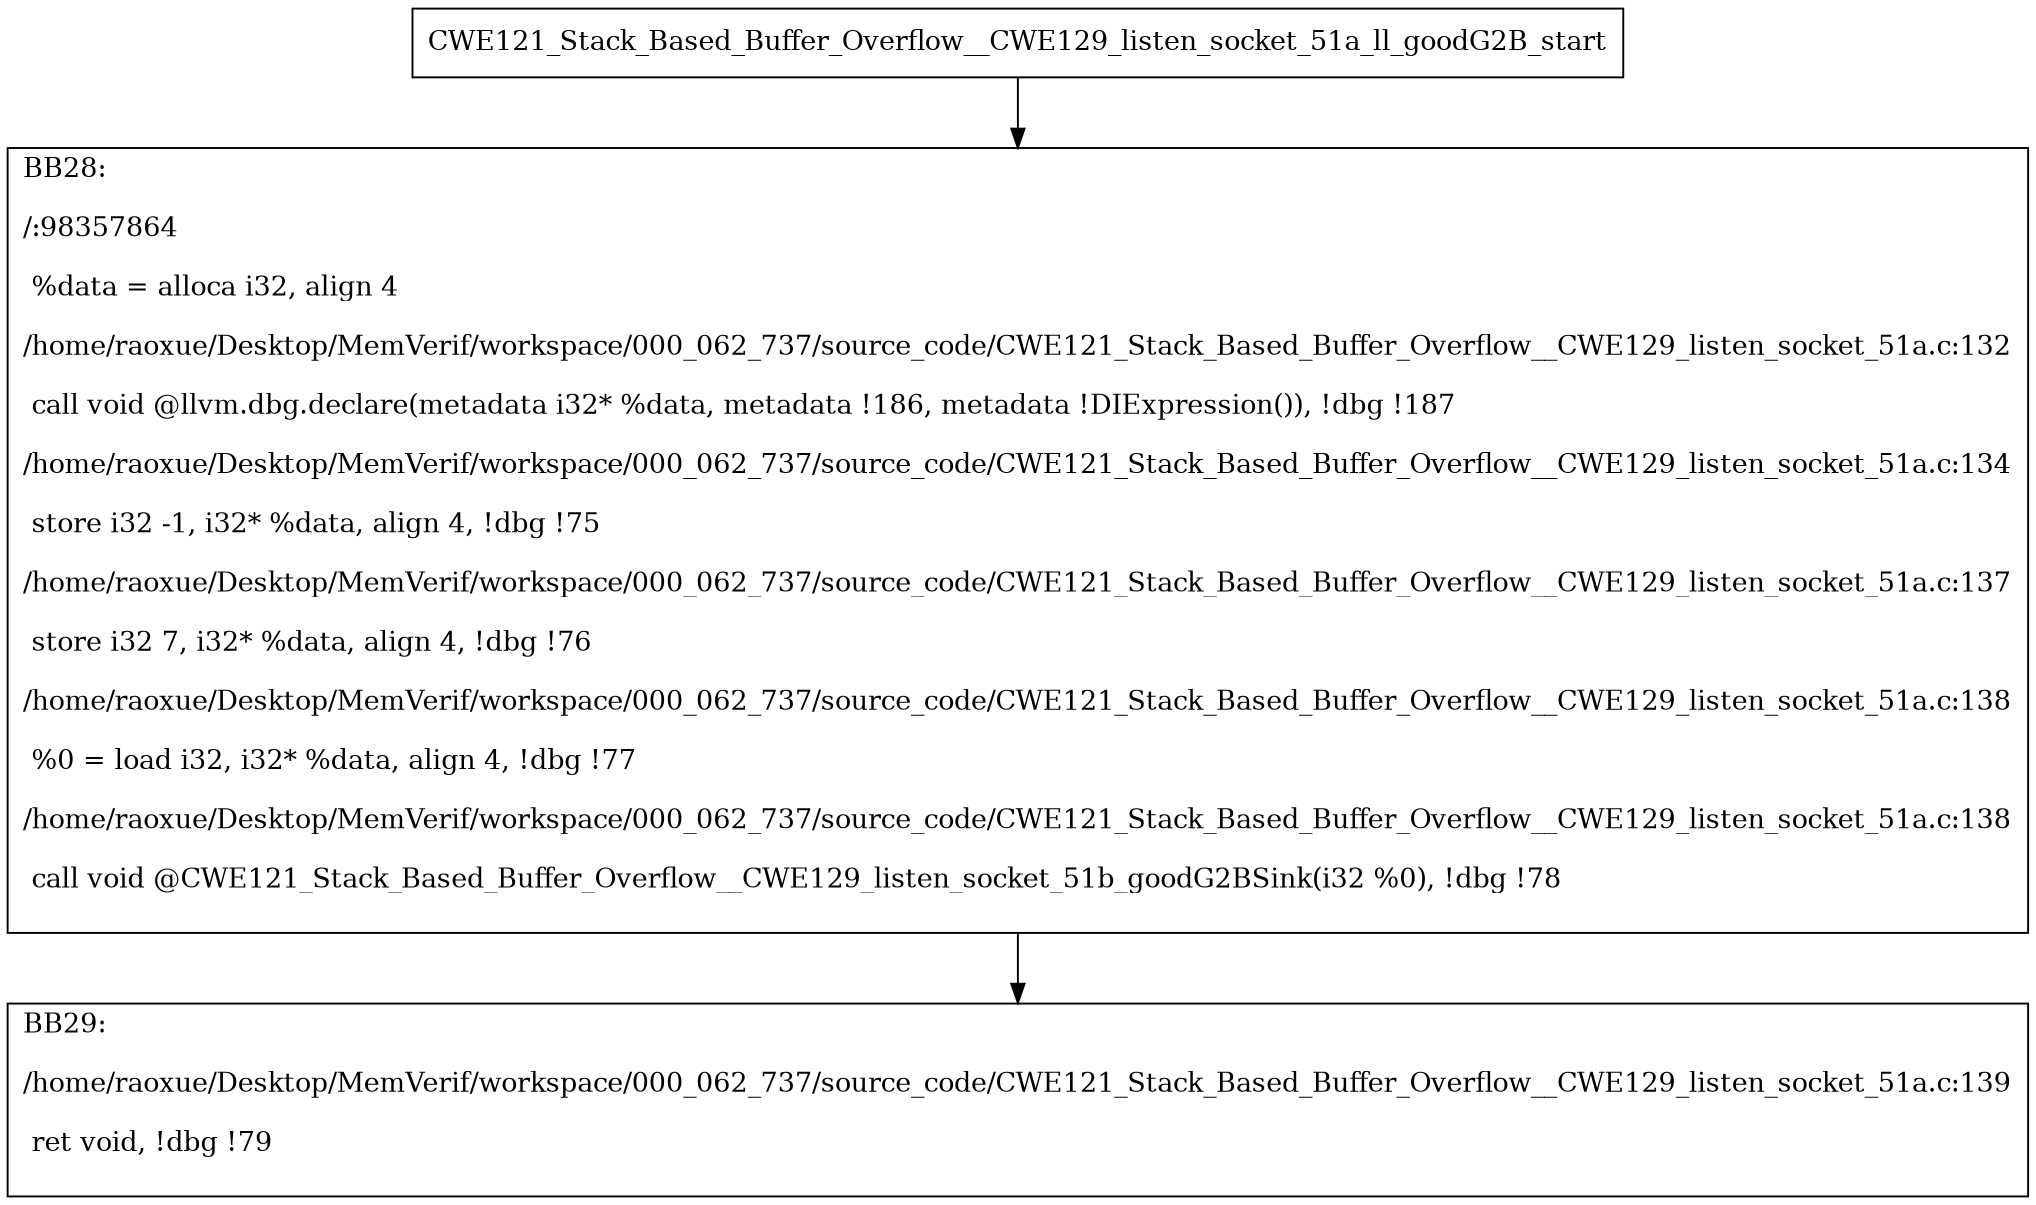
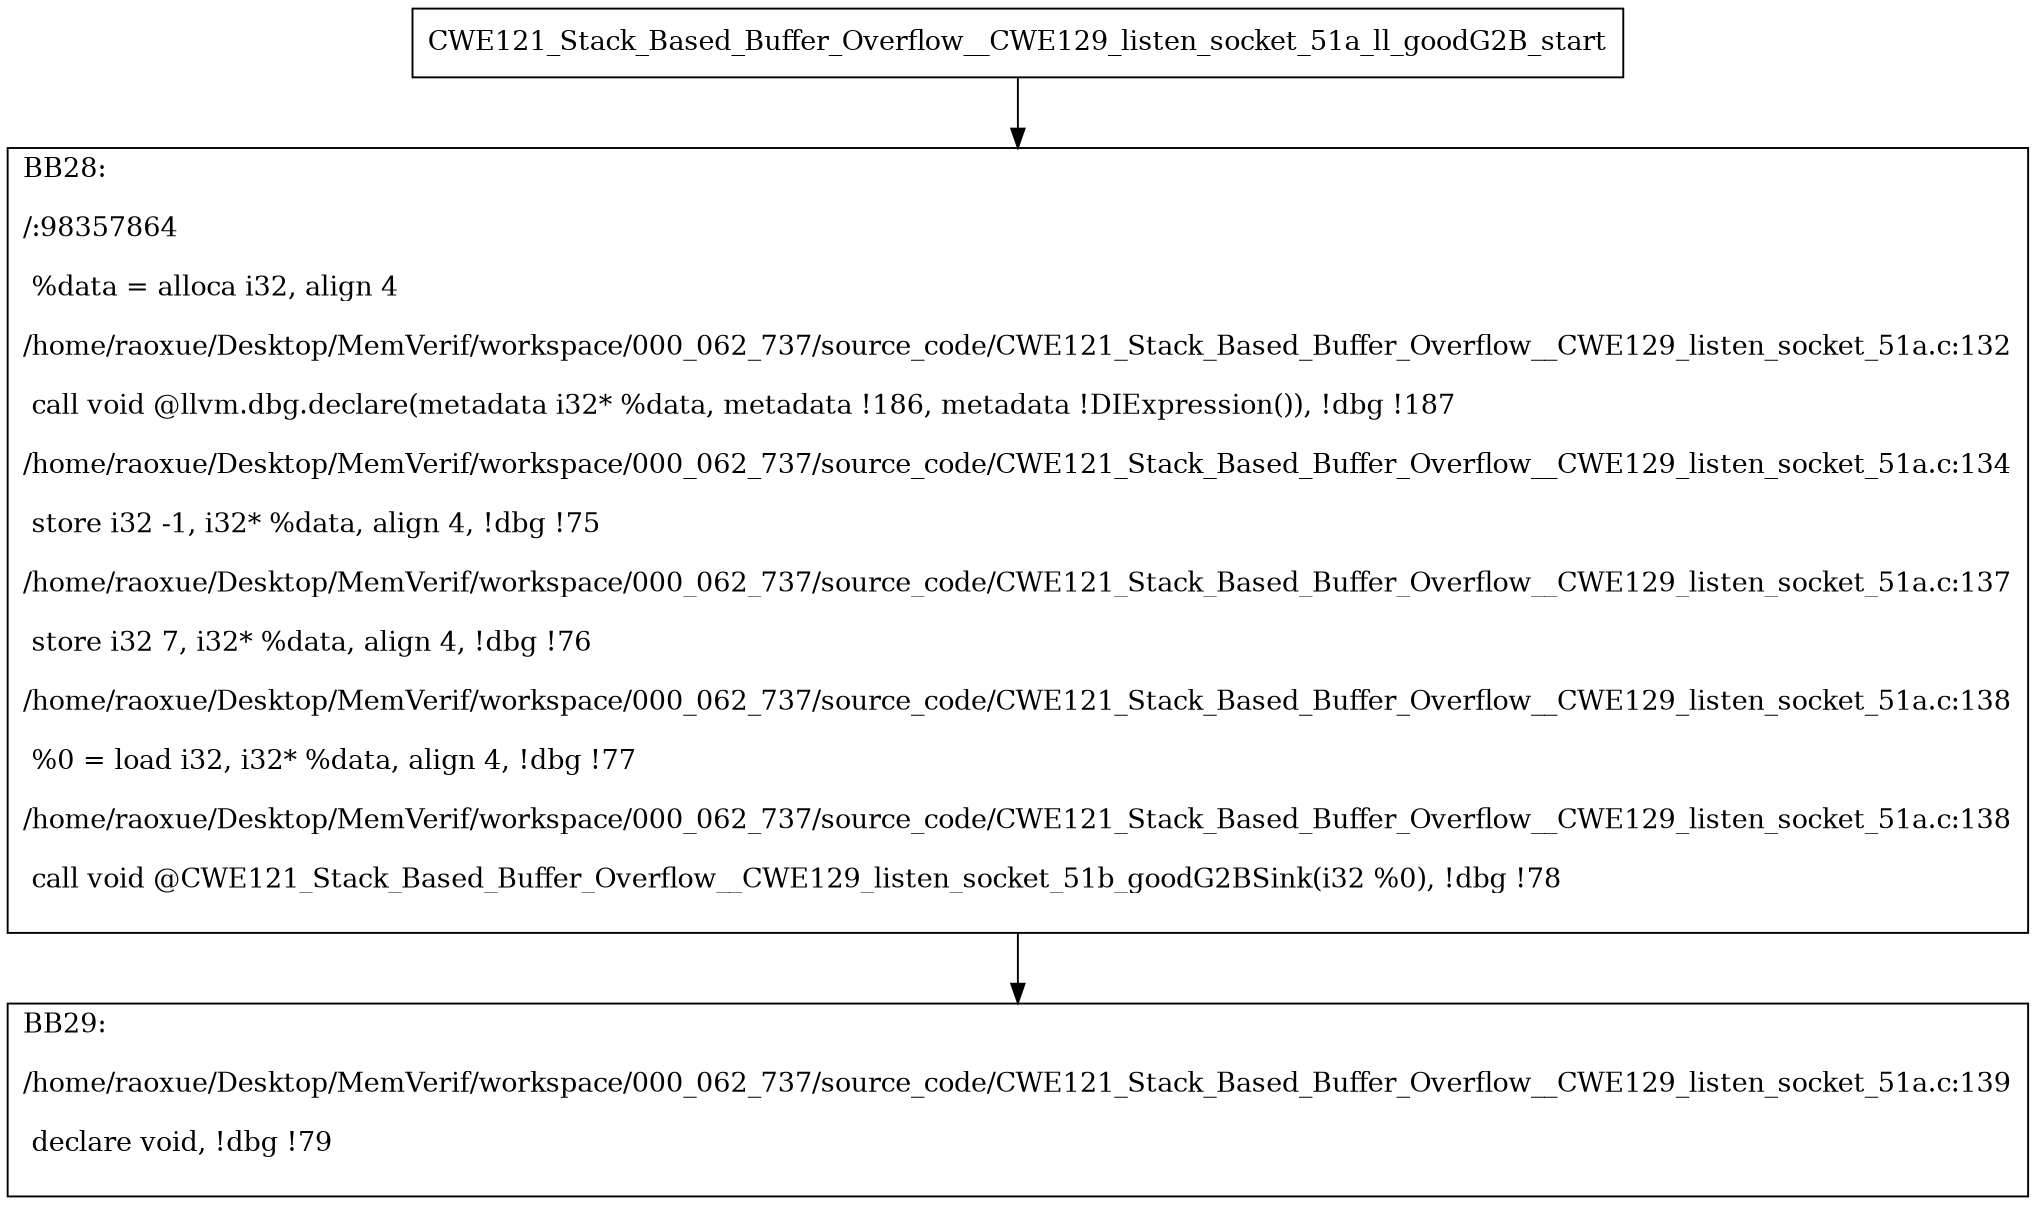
(148, 1143) -> (179, 1143)
